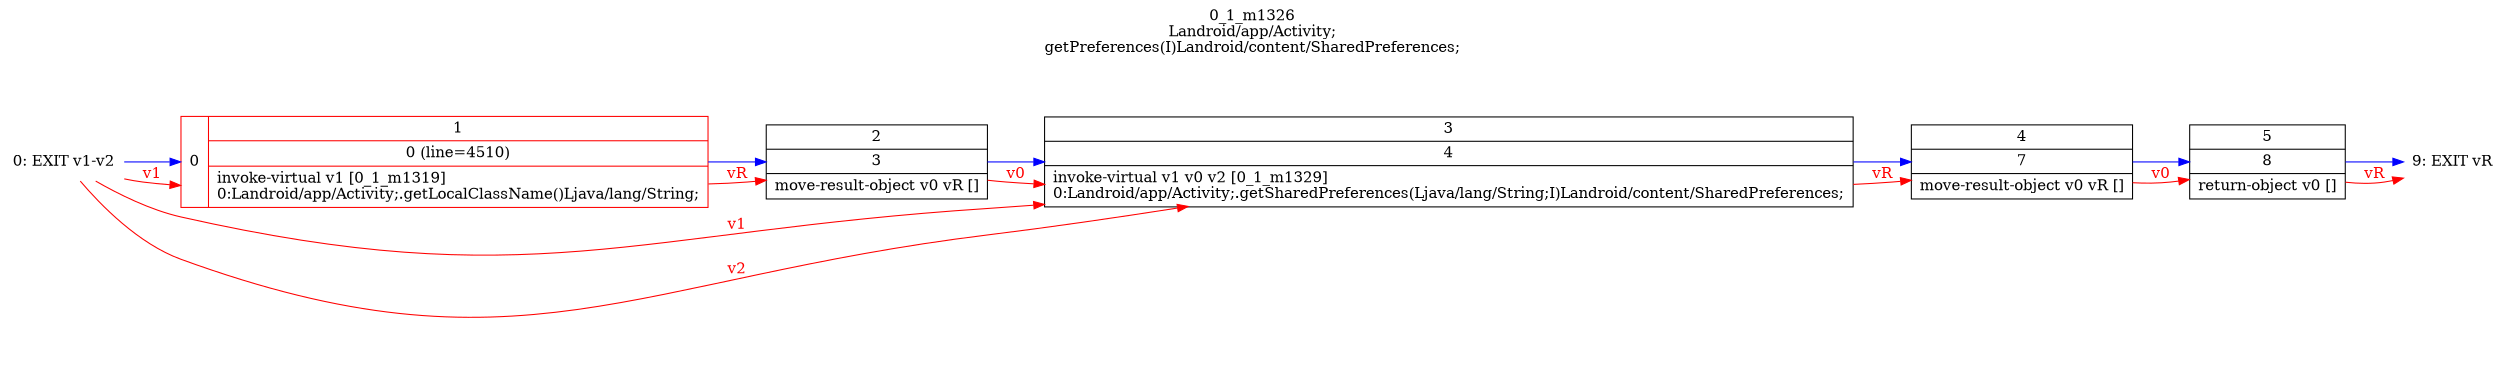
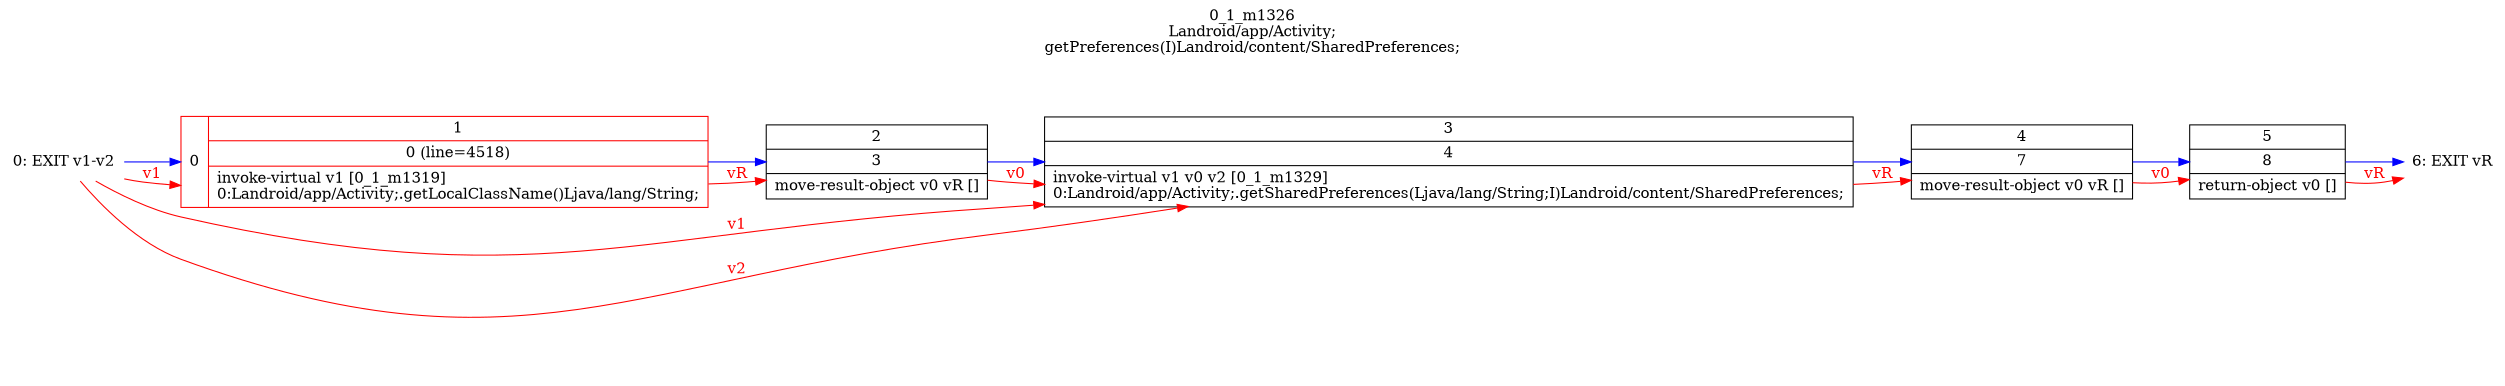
(458, 153) -> (458, 153)
(2452, 162) -> (2452, 162)
